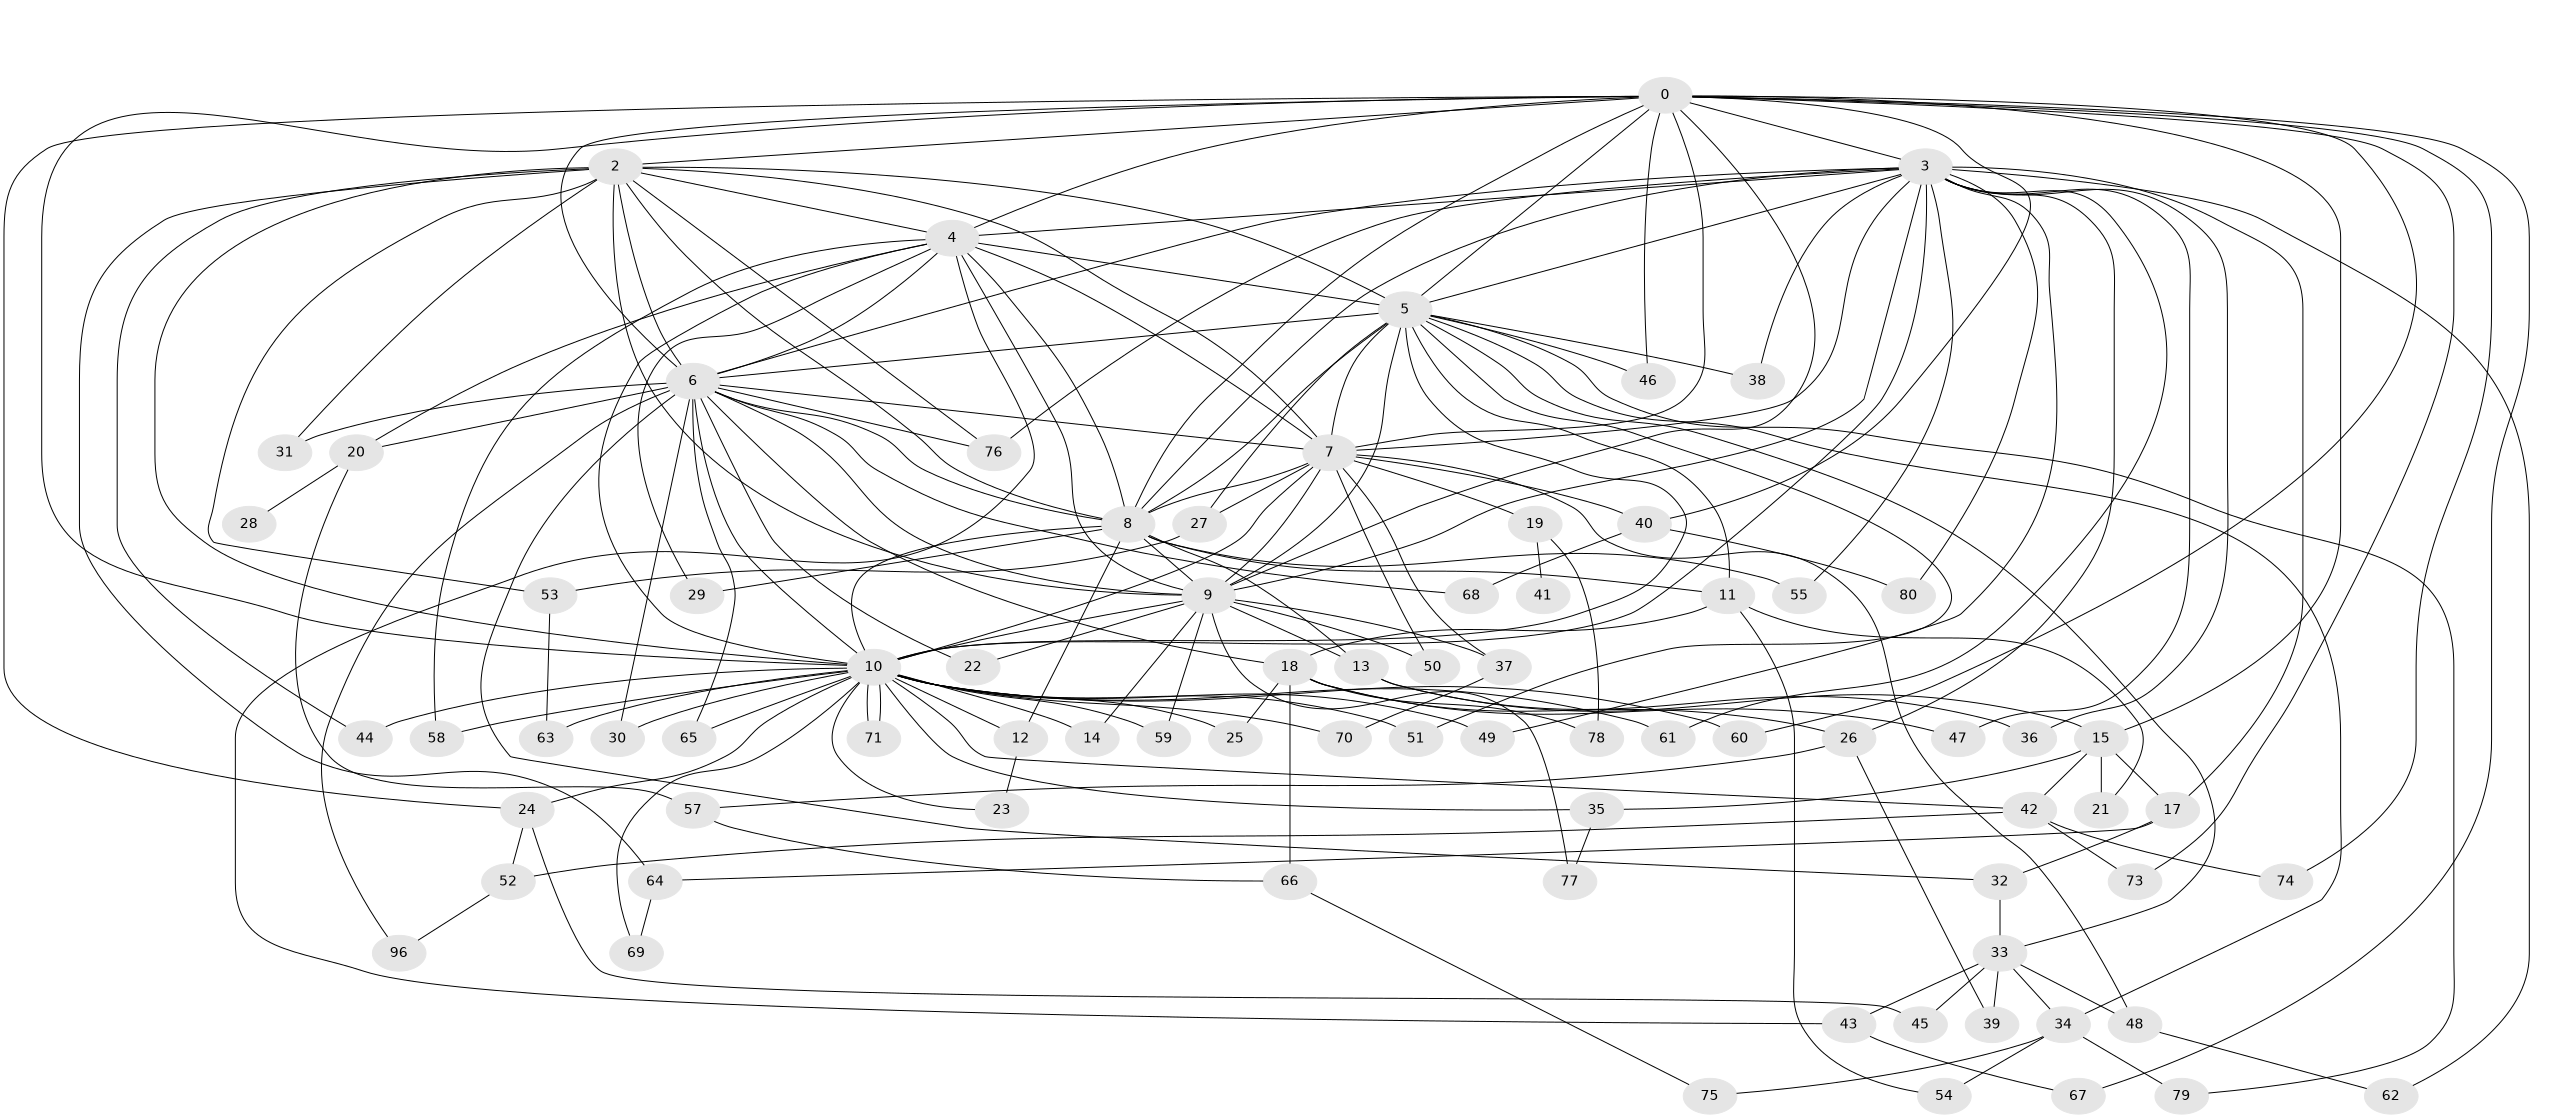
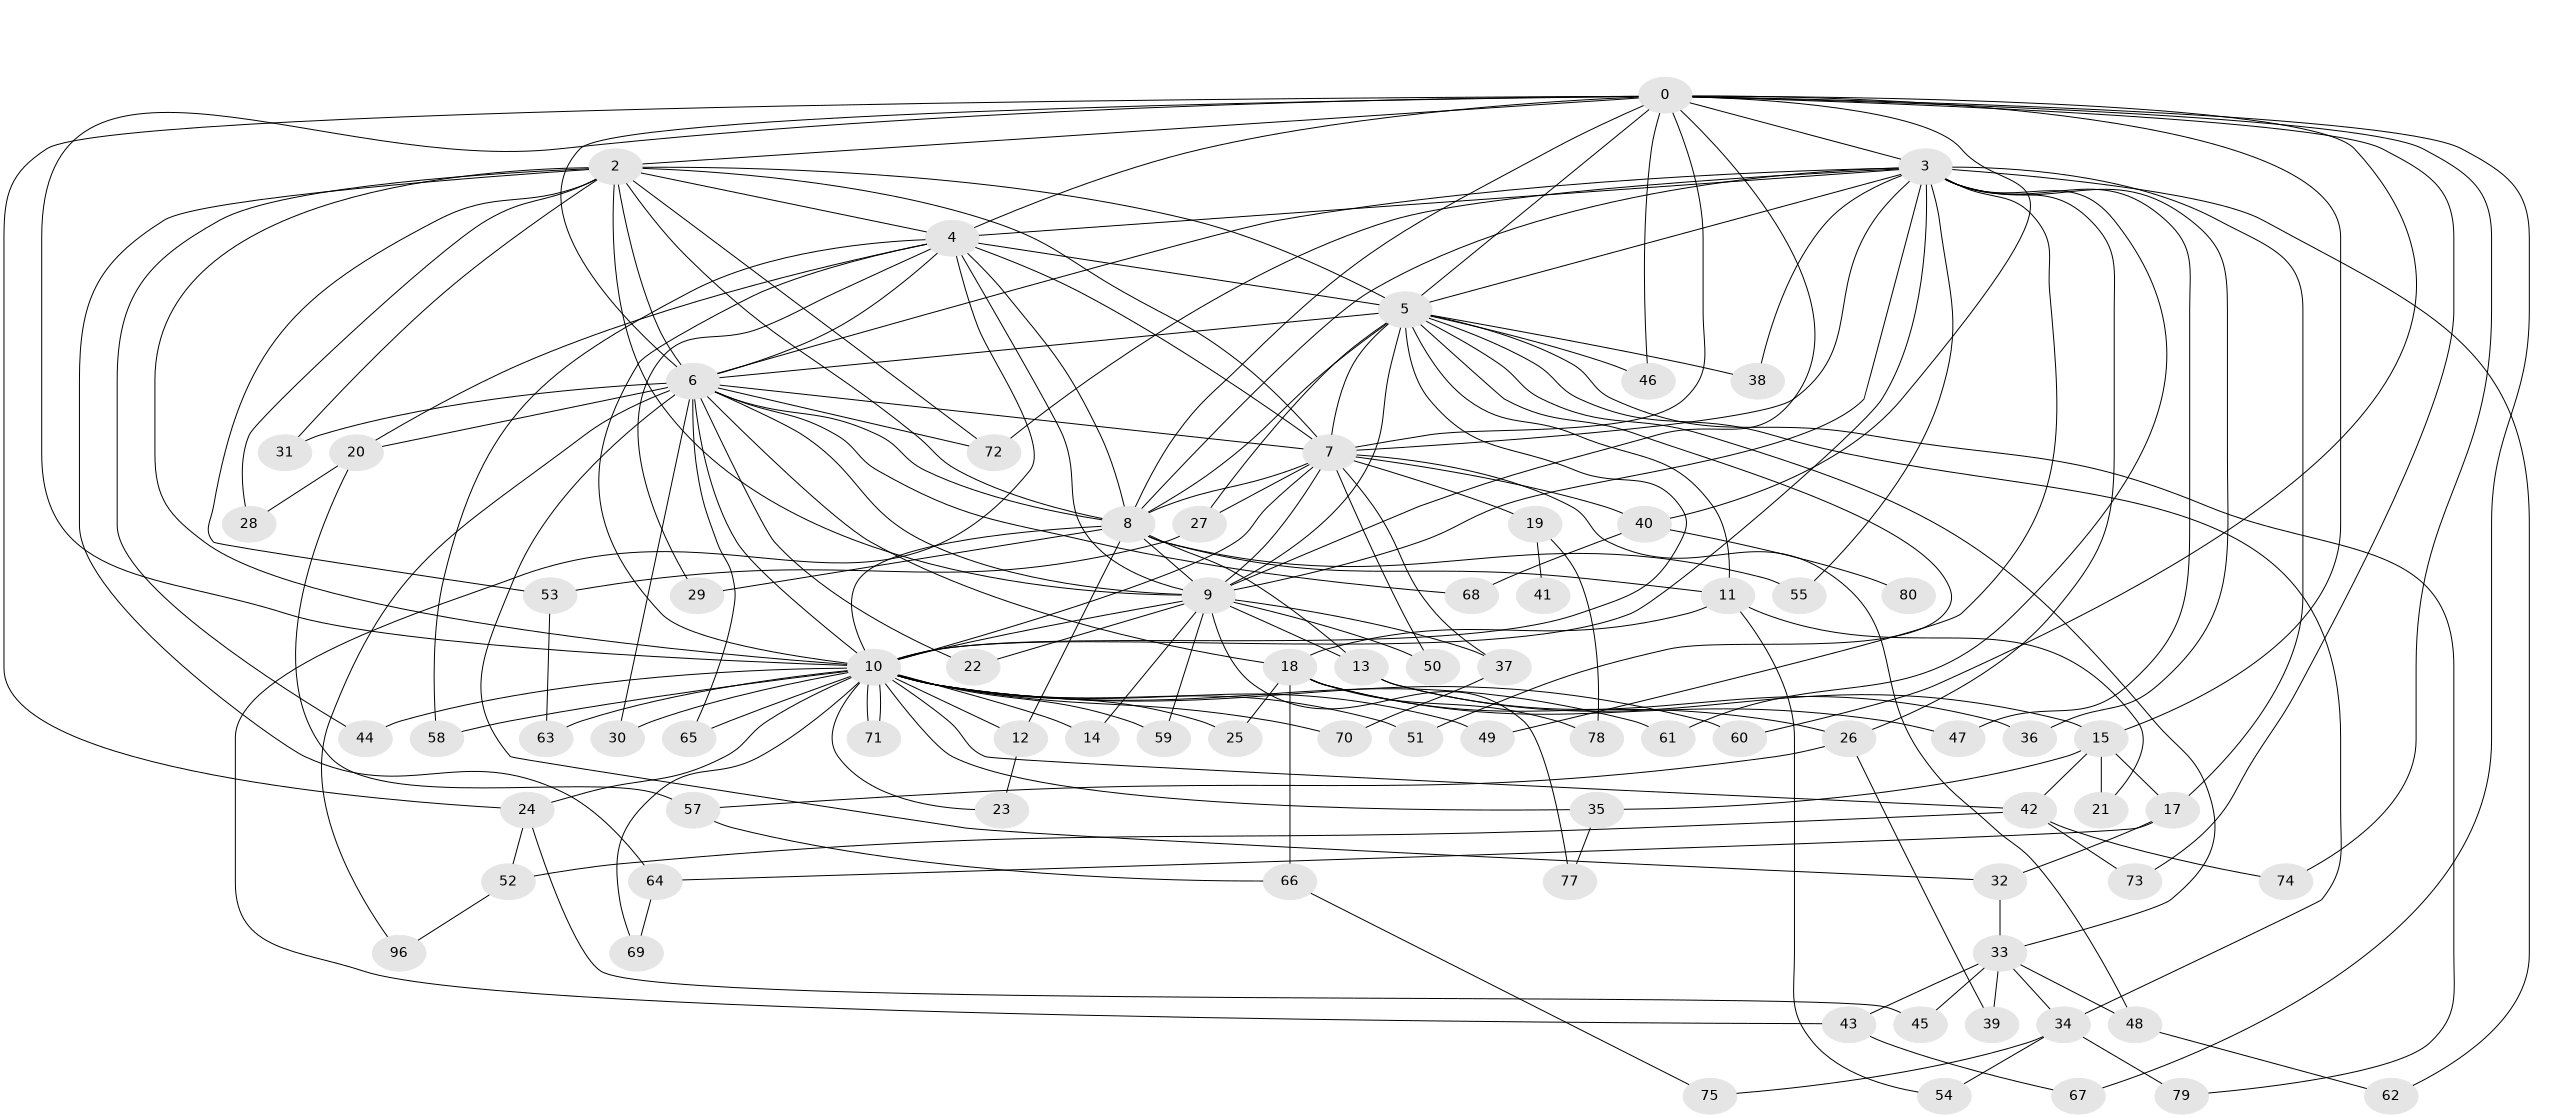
none -> (380, 307)
(2023, 369) -> none
(994, 453) -> (994, 453)
